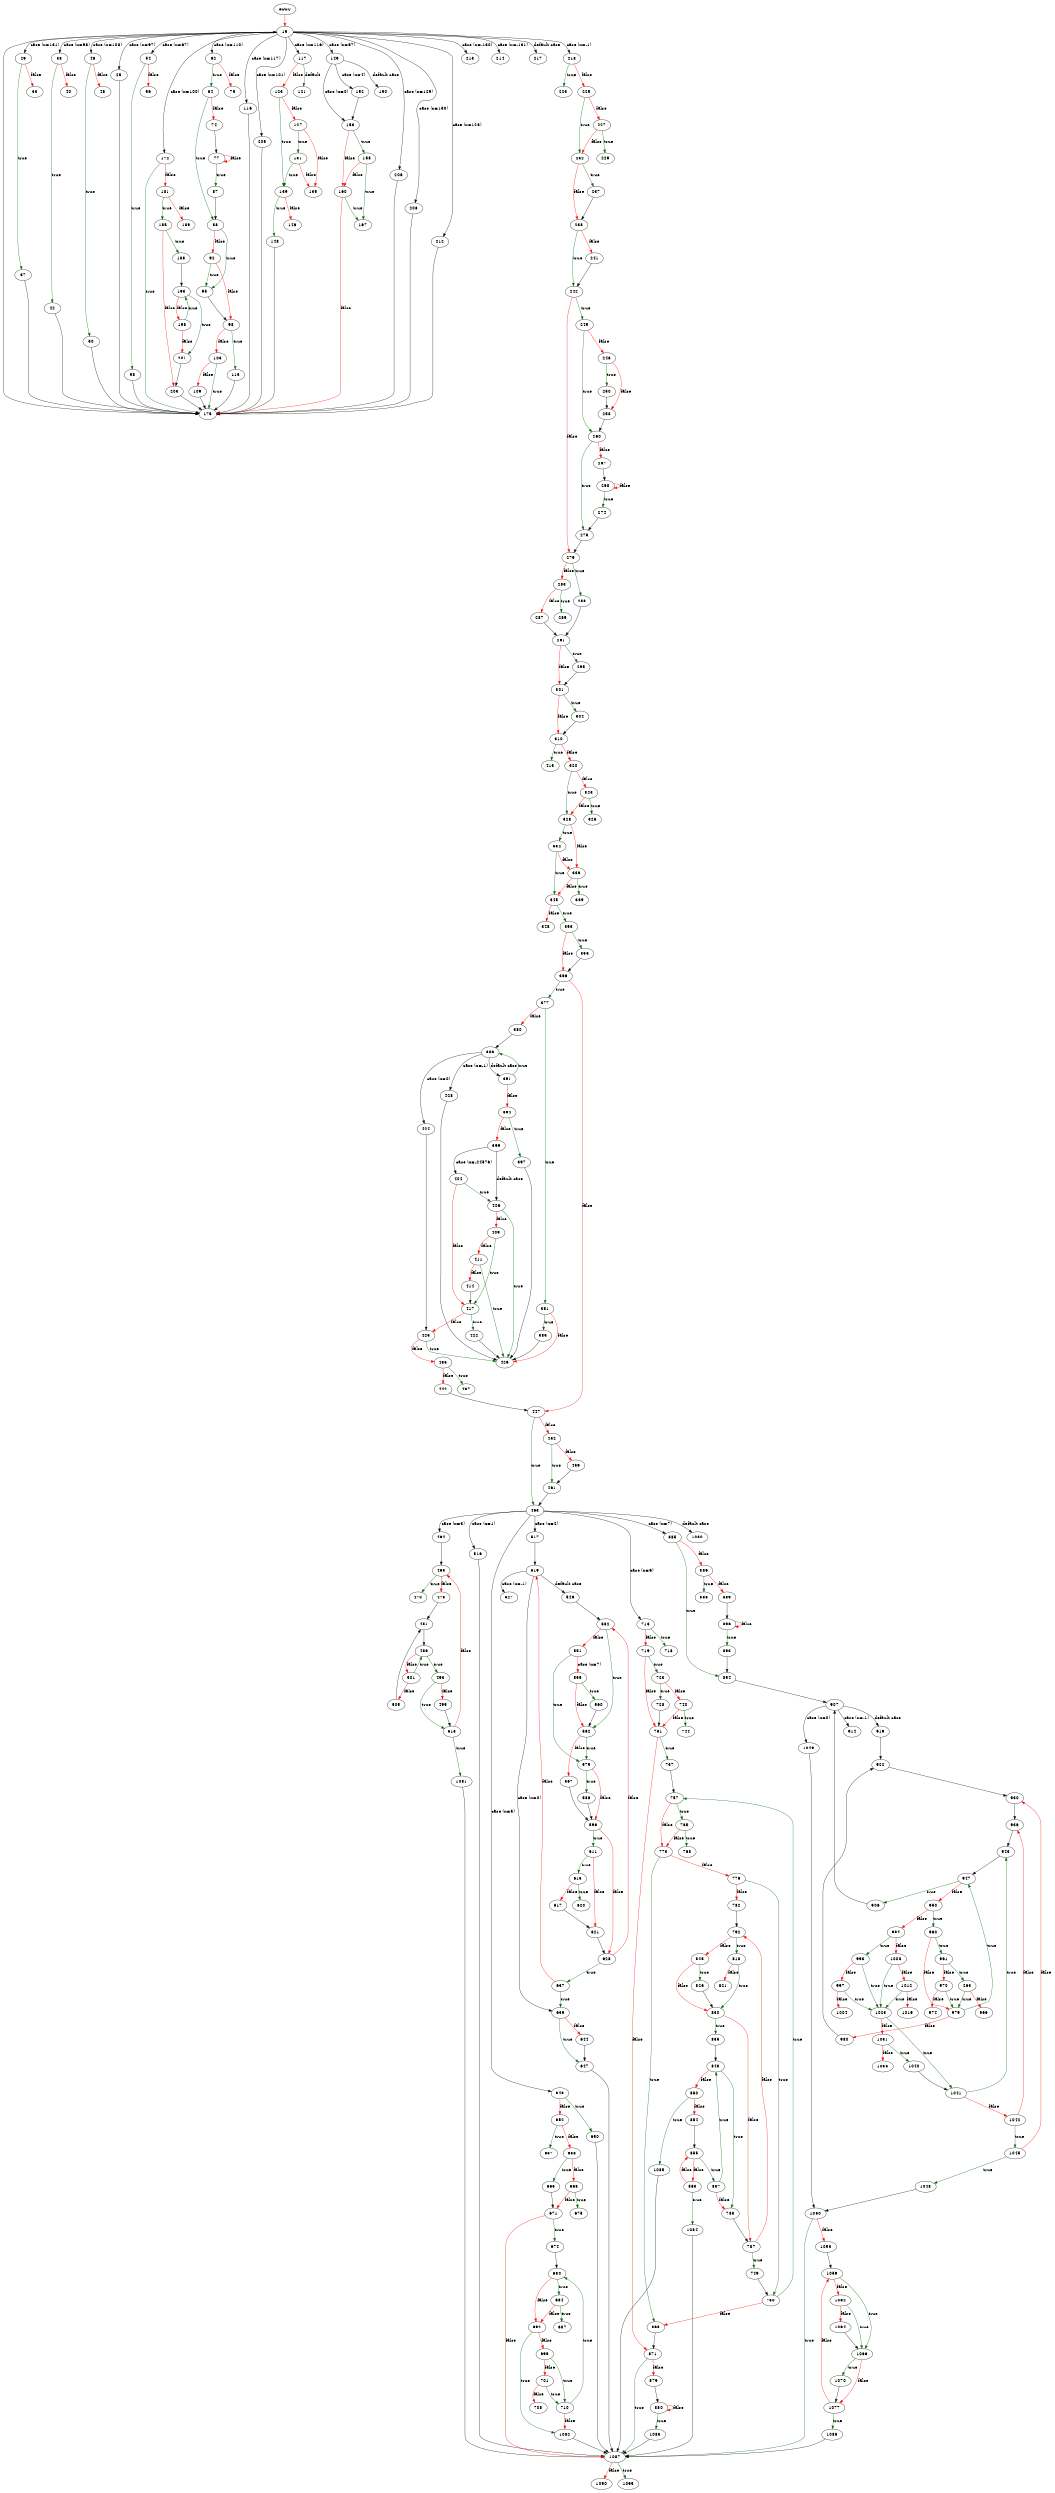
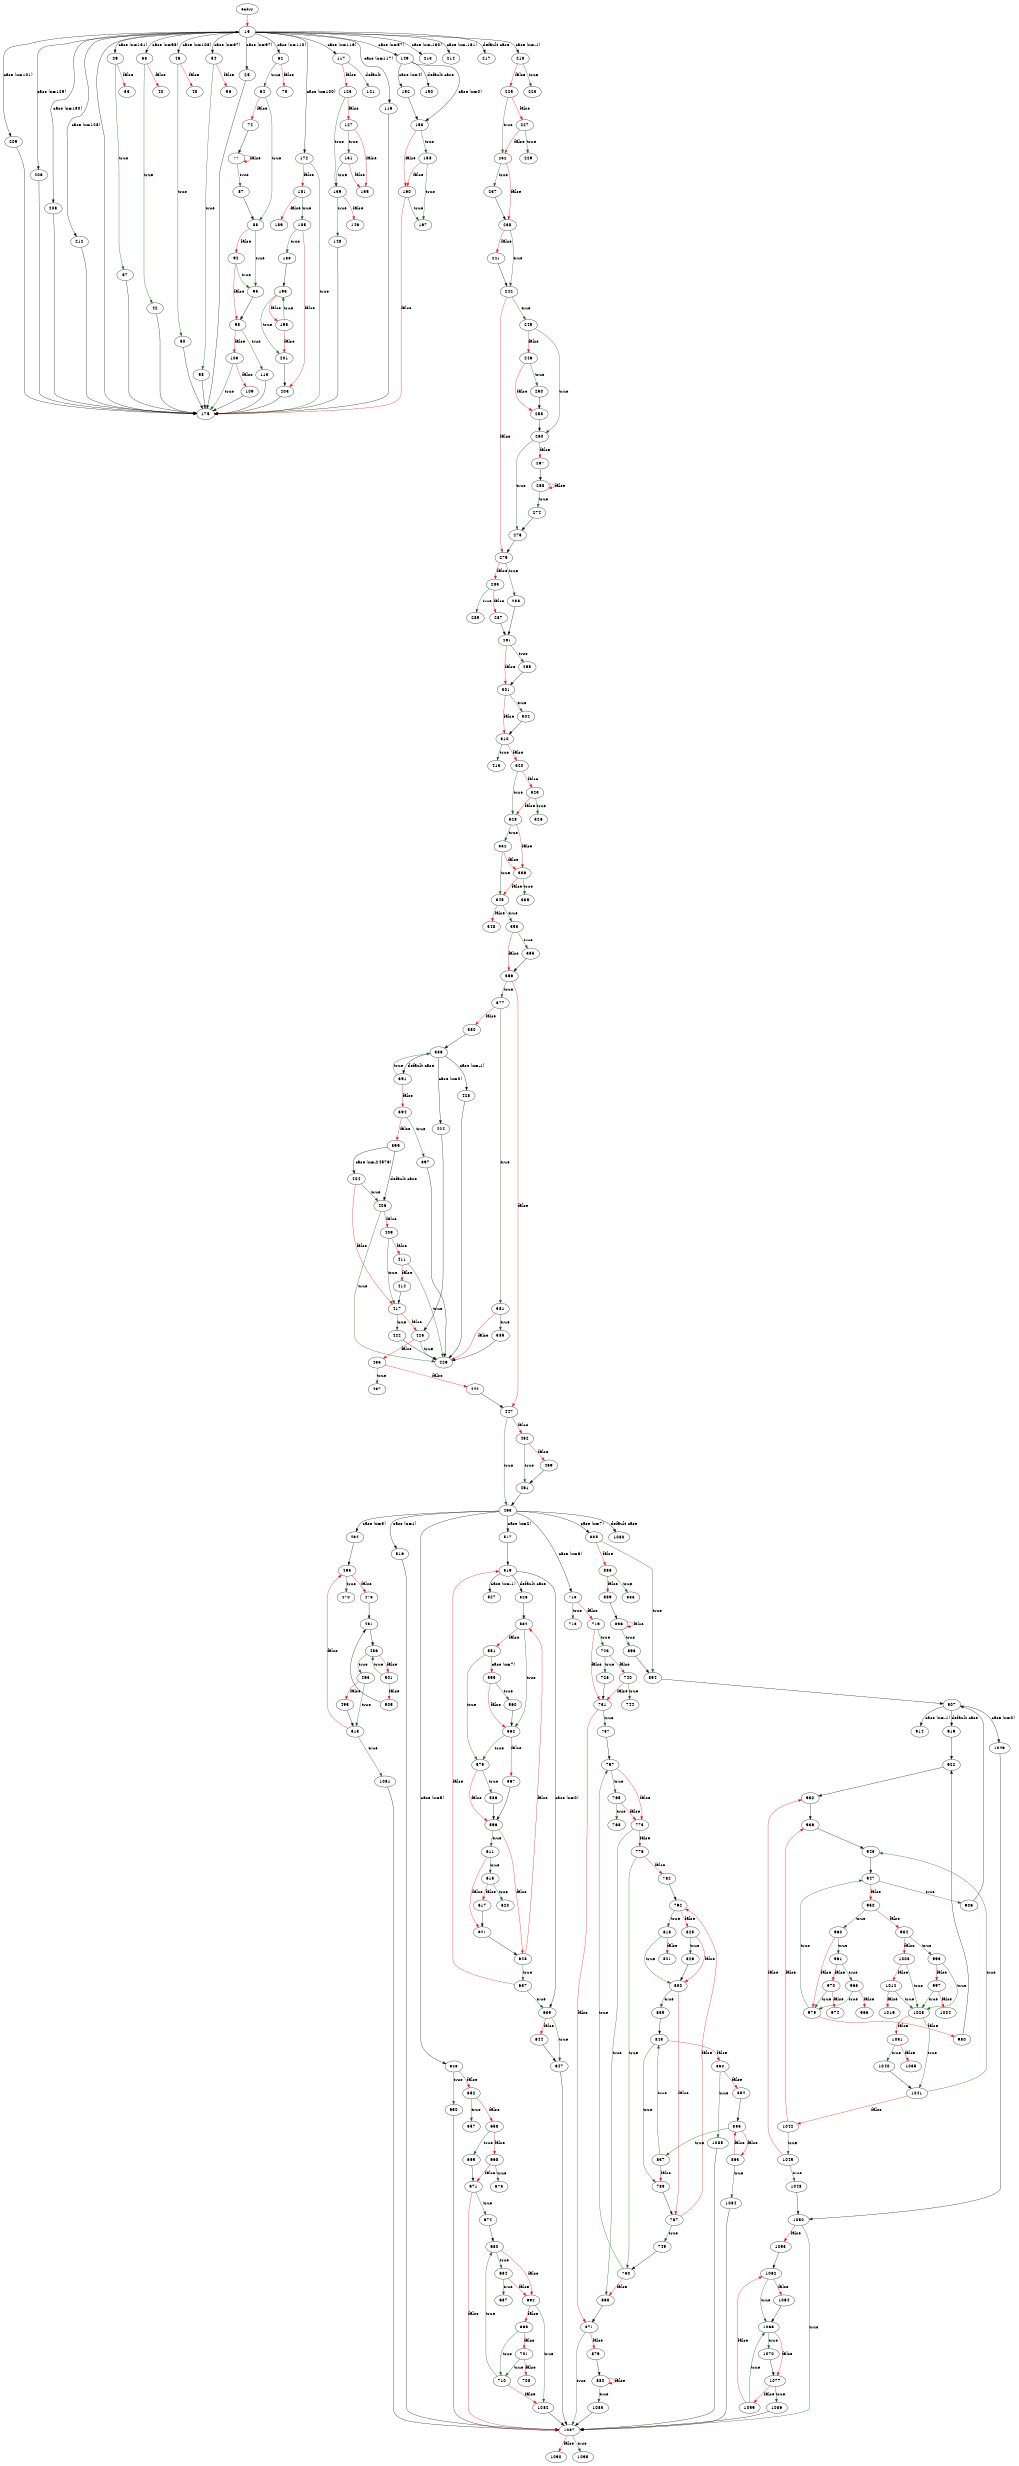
(967, 1986) -> (854, 1986)
(829, 2259) -> (776, 2259)
